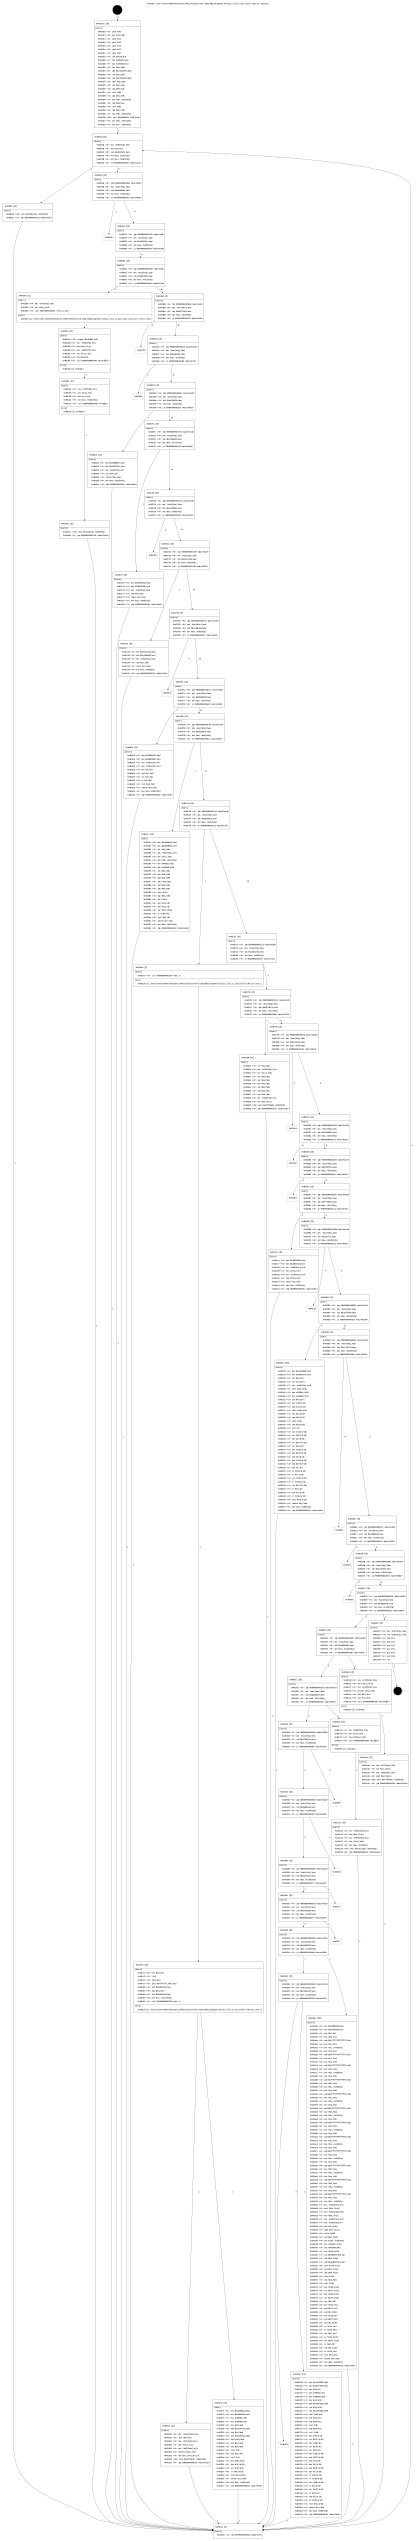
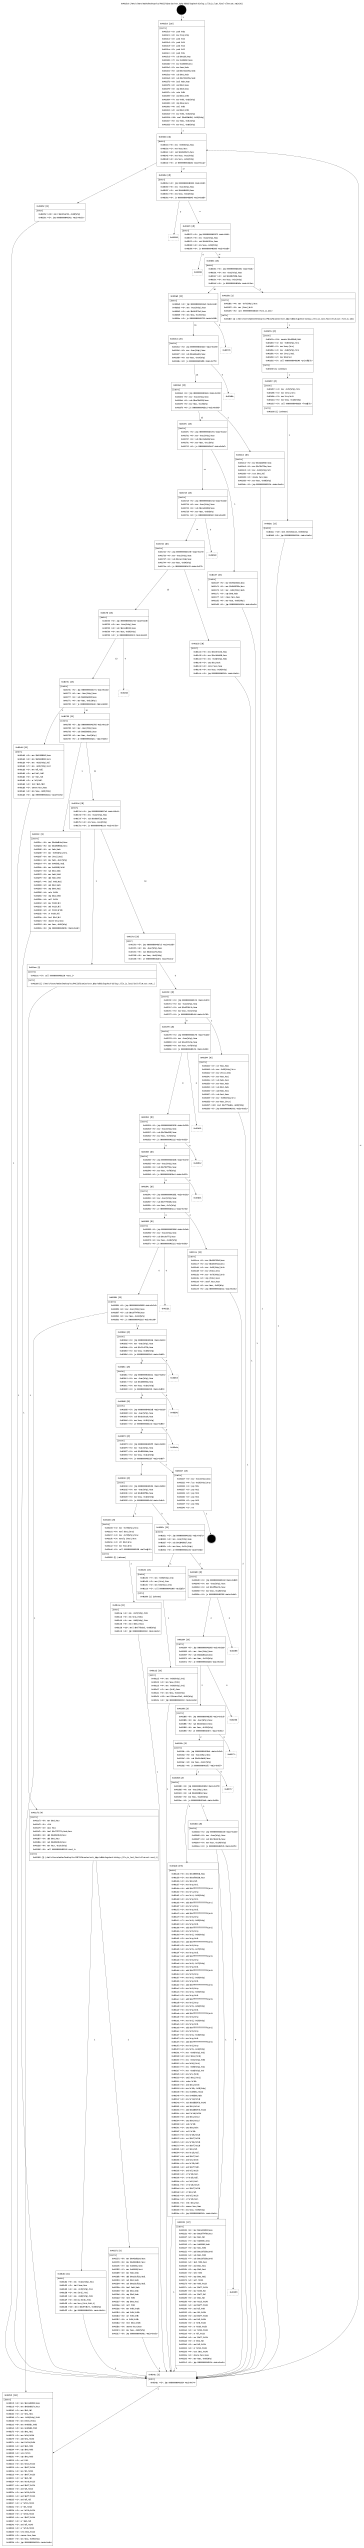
none -> (197, 272)
(275, 2023) -> (107, 2419)
